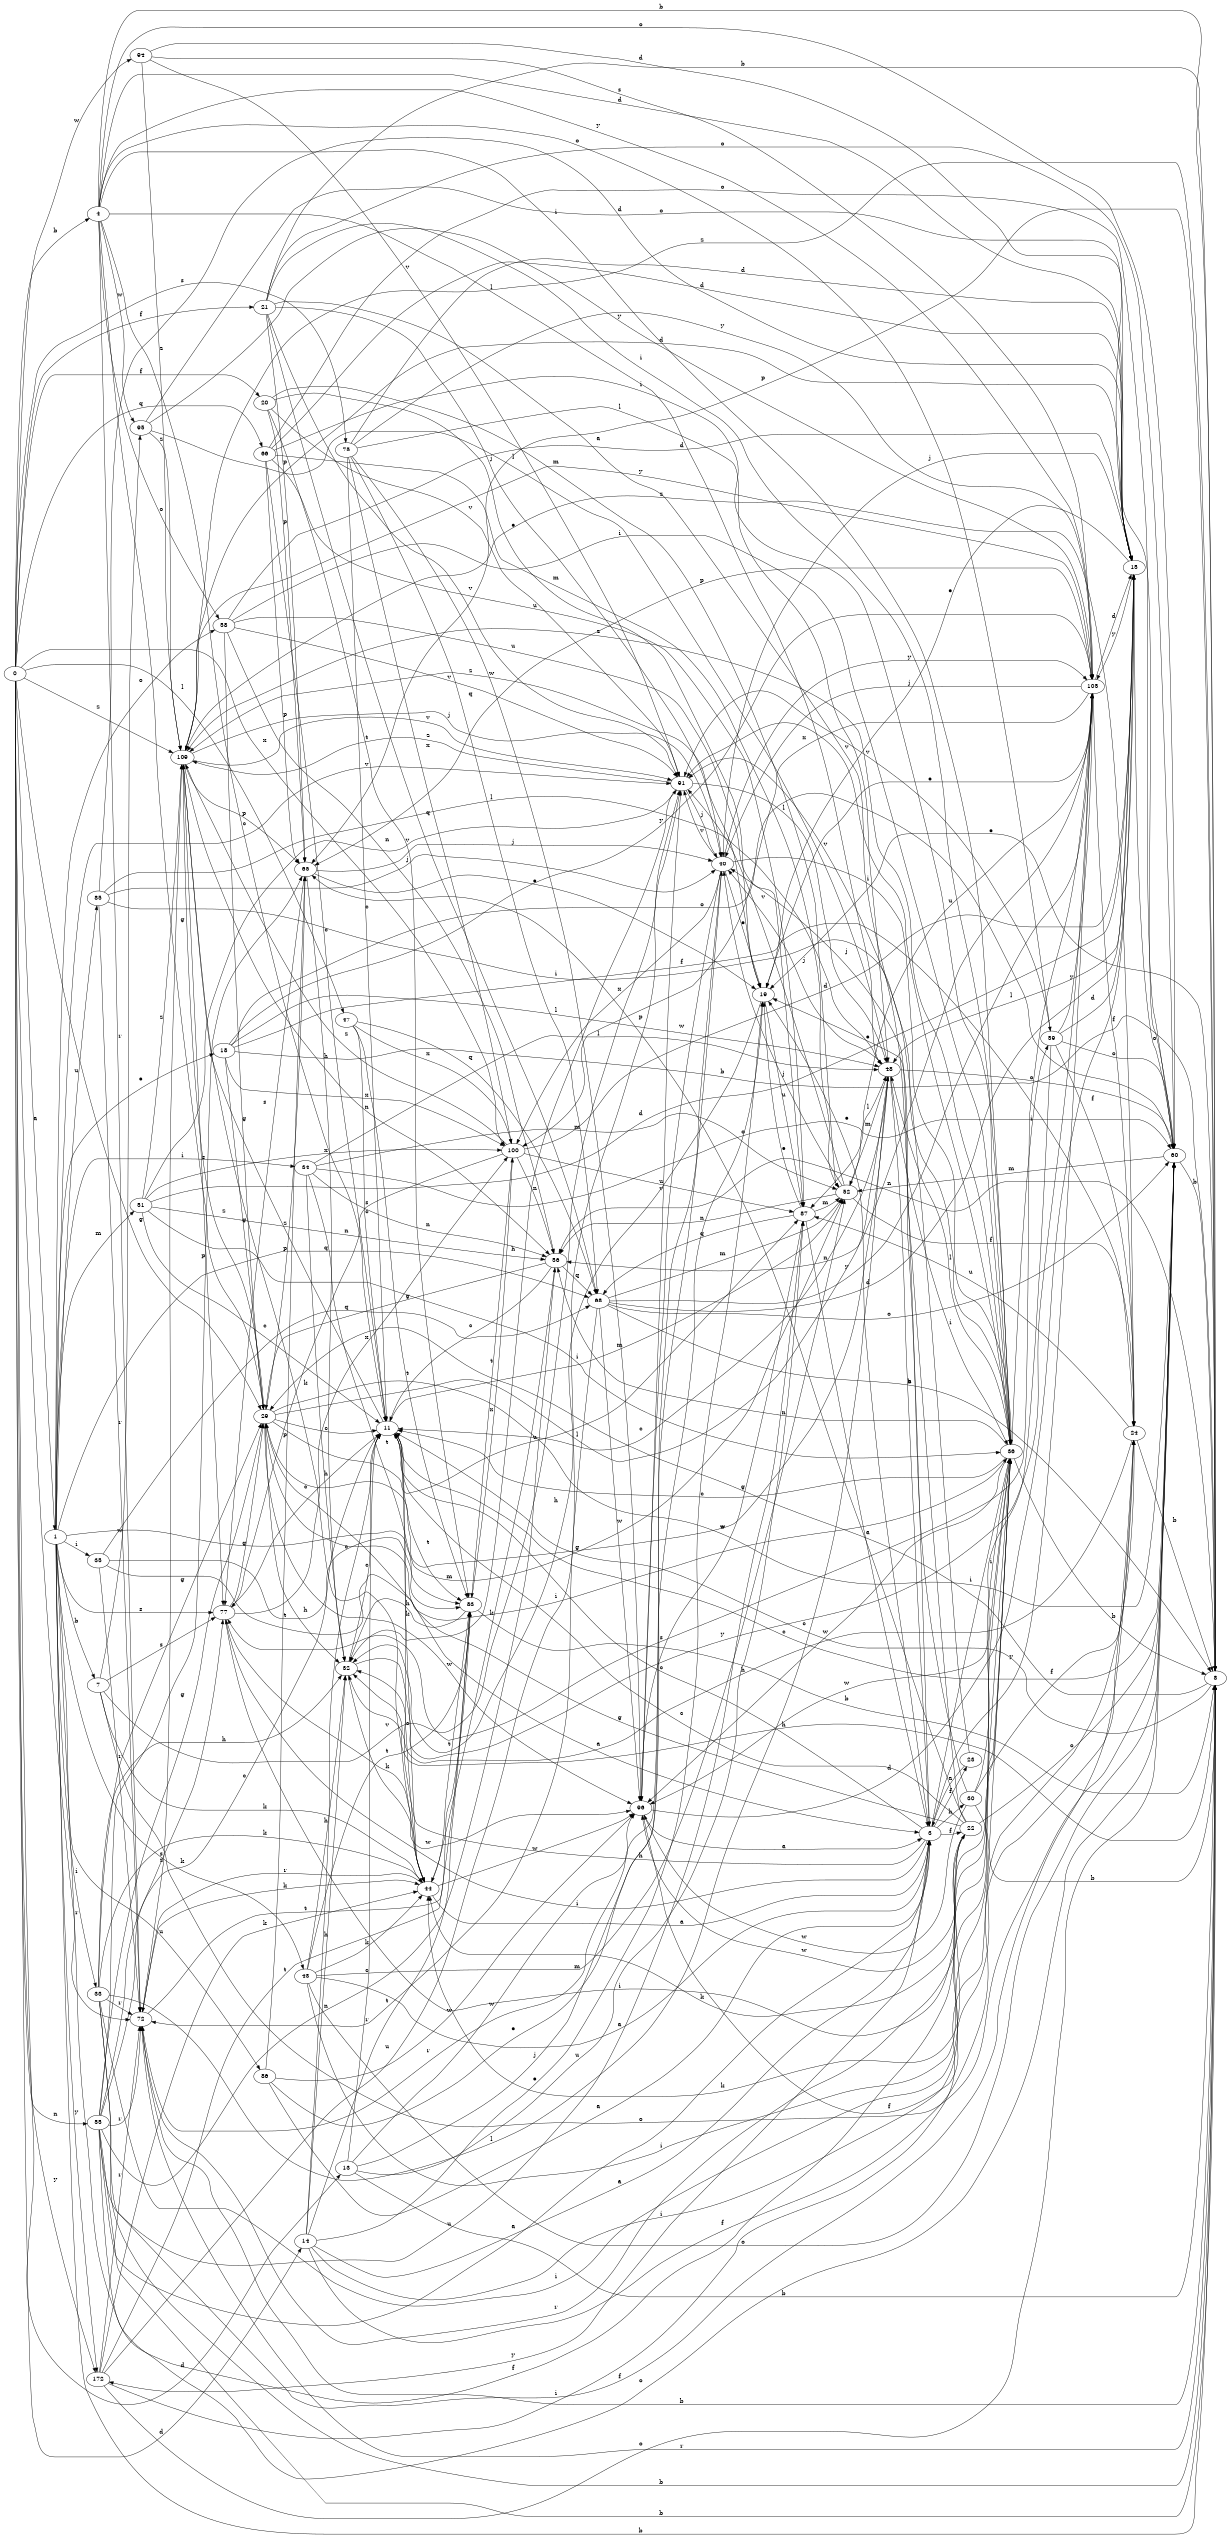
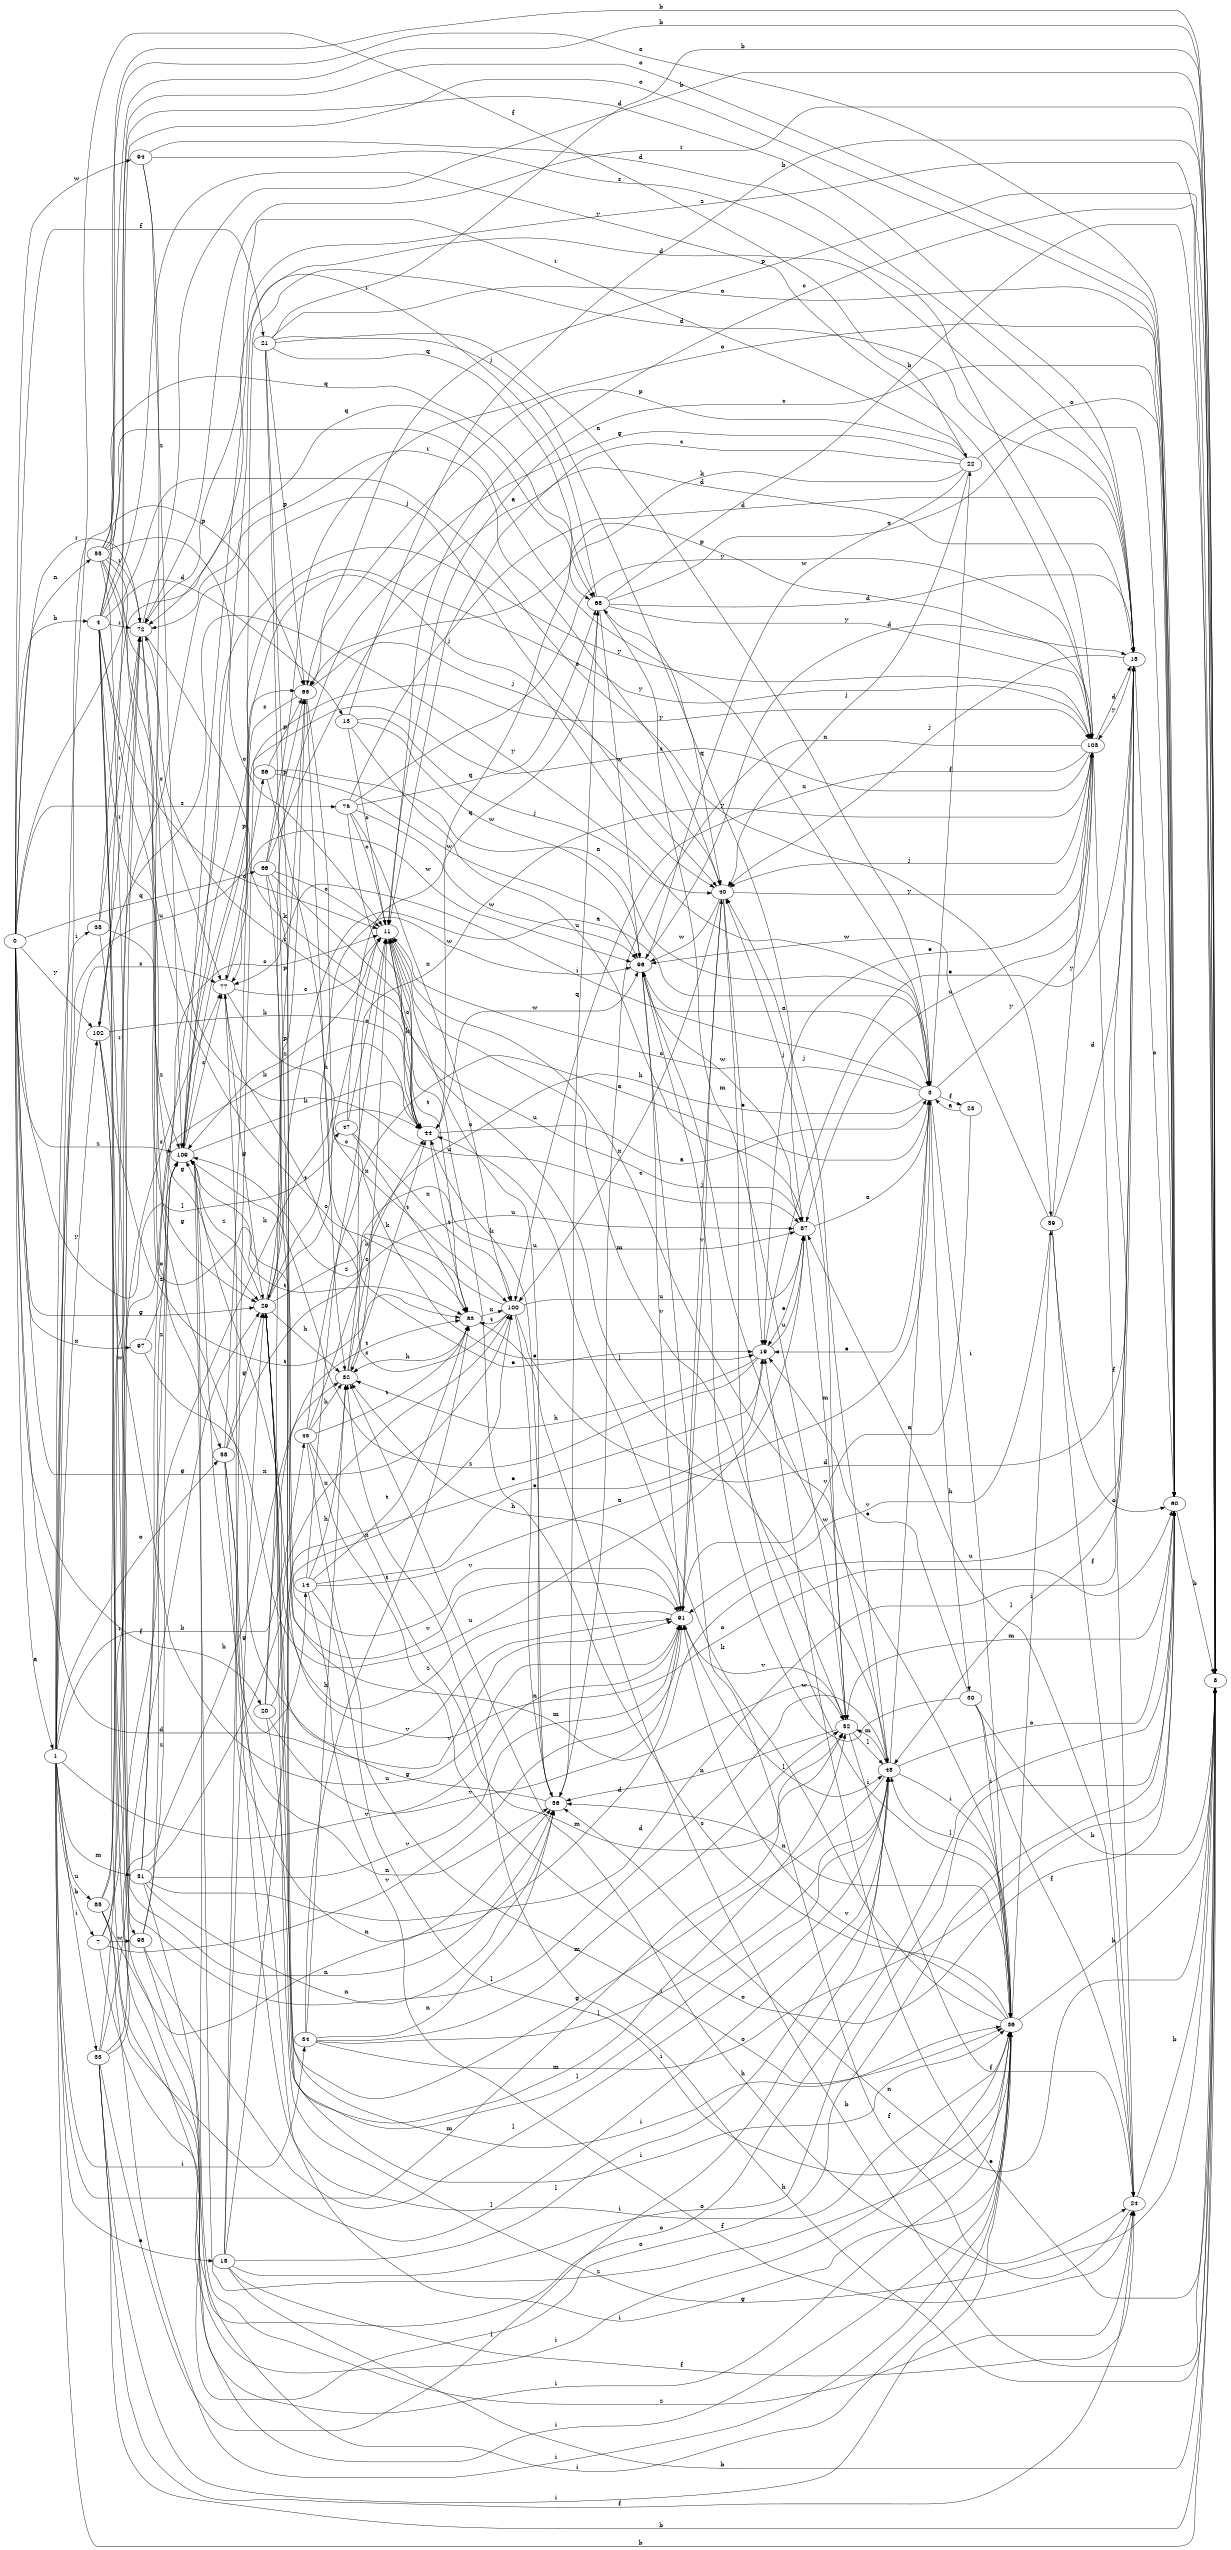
none -> (141, 1346)
(98, 2379) -> (98, 1033)
